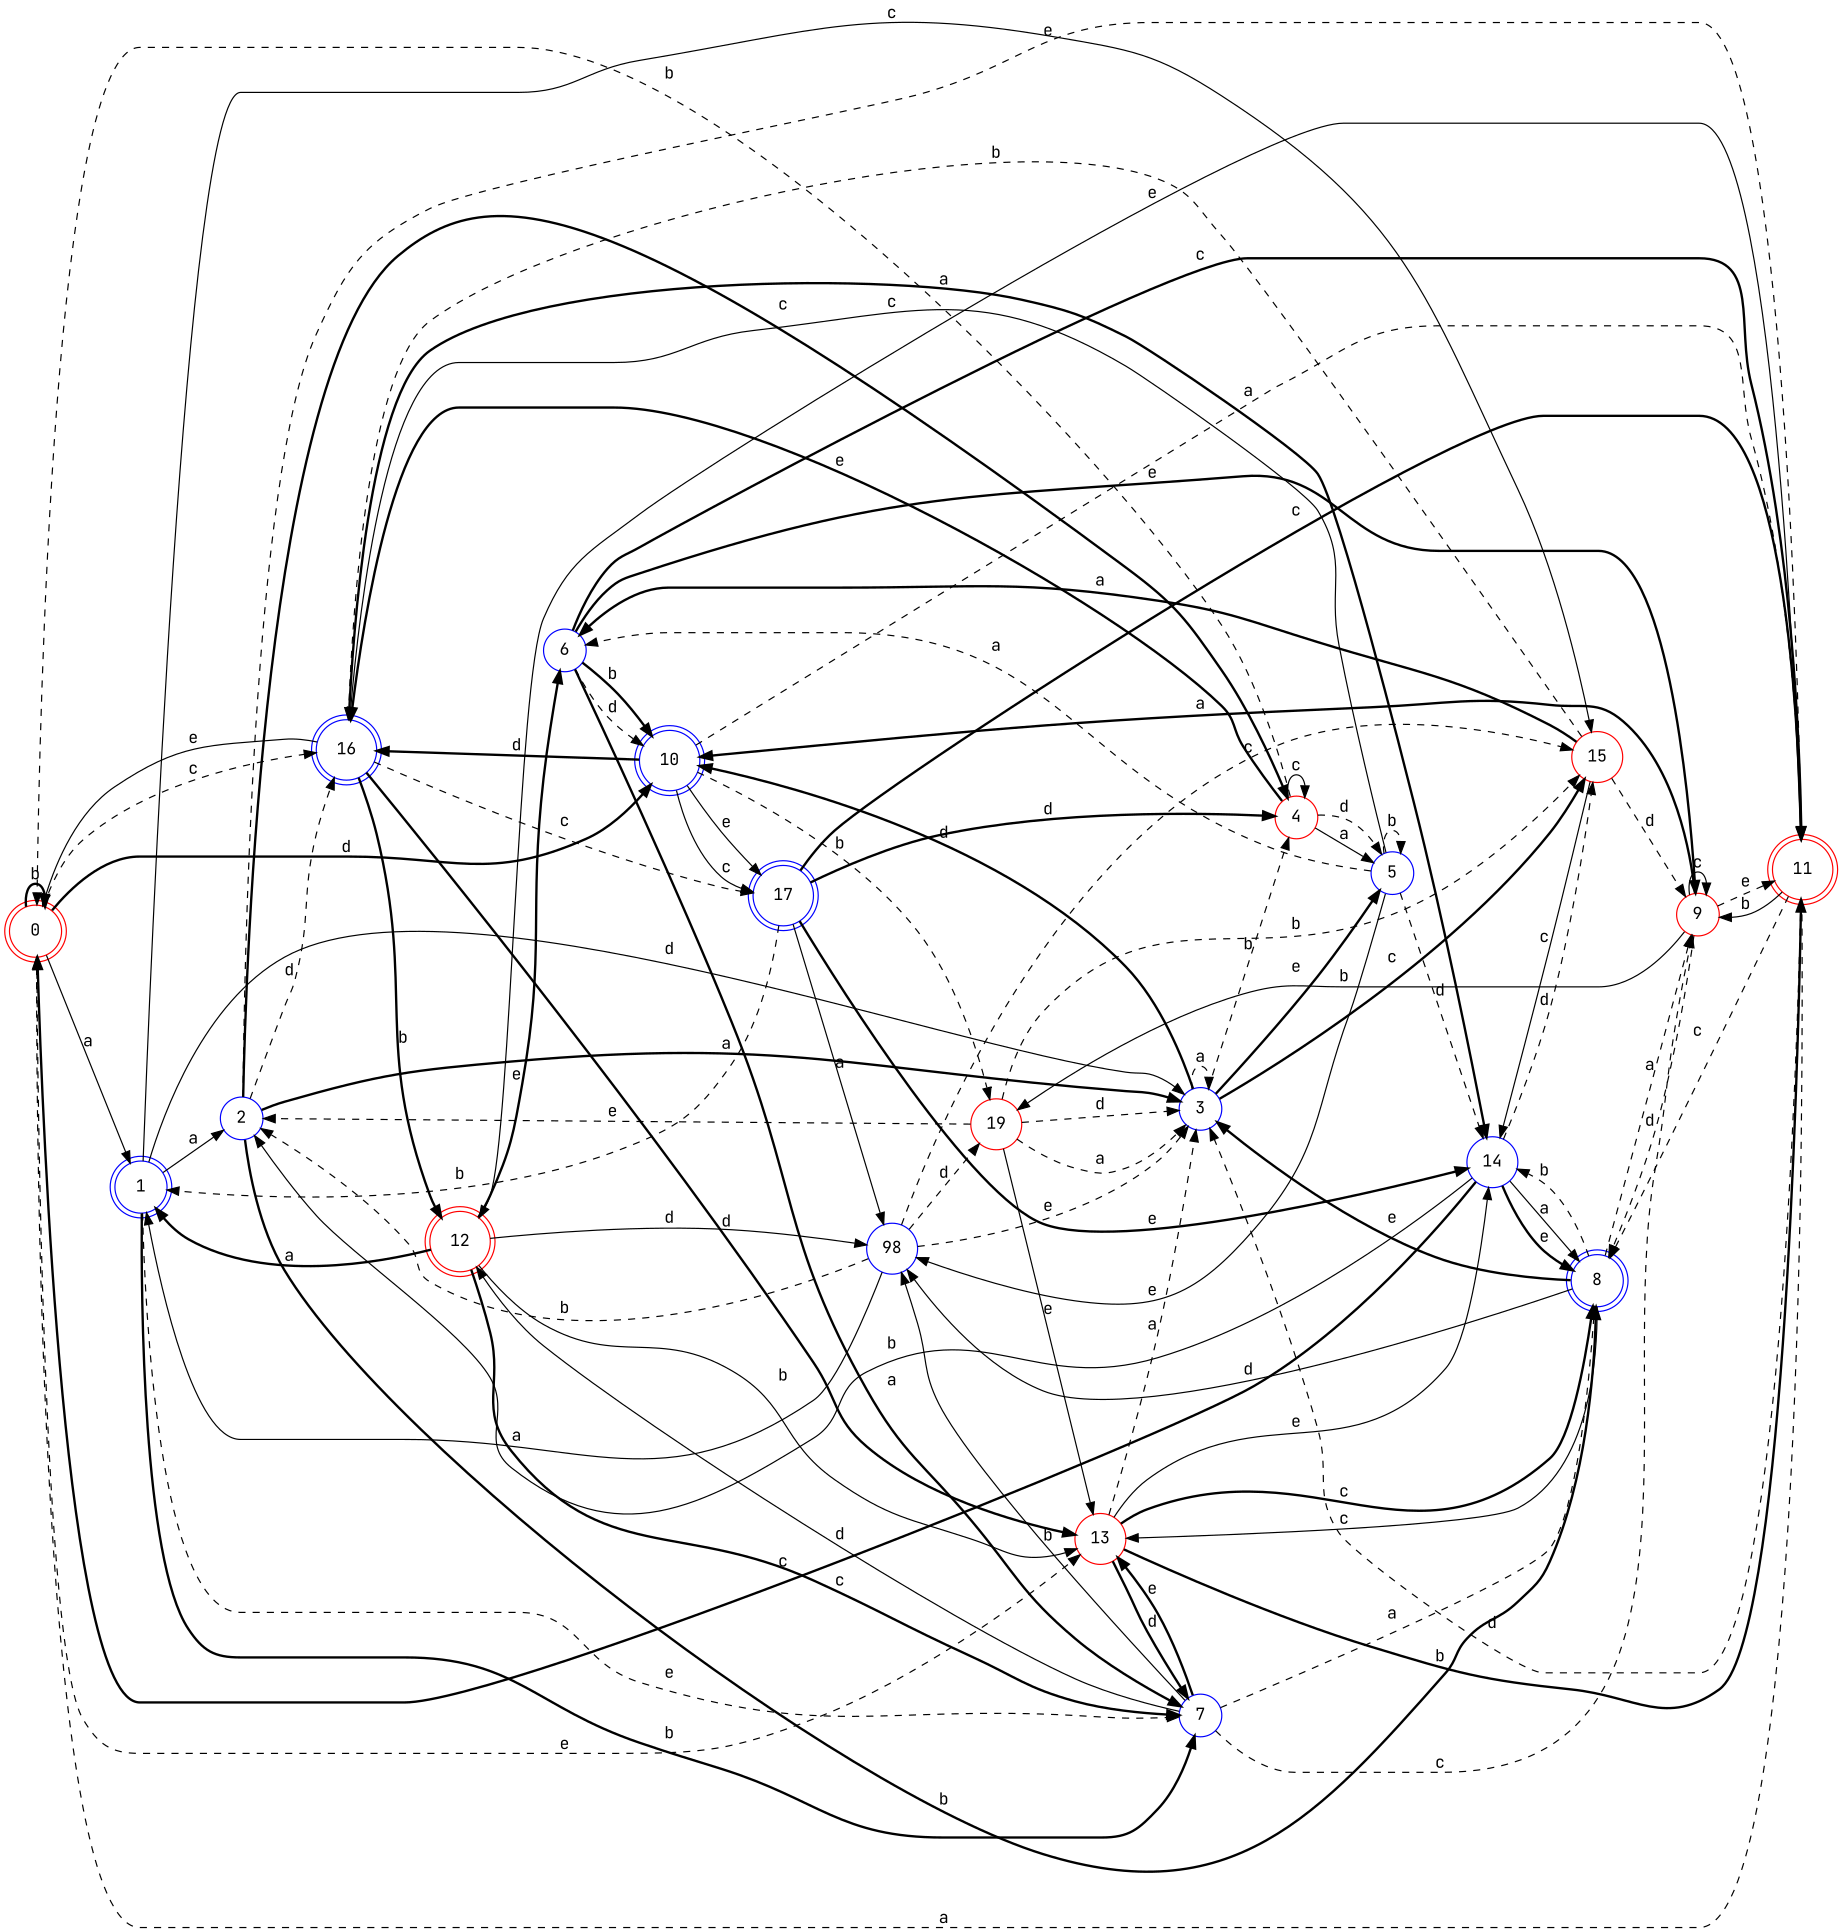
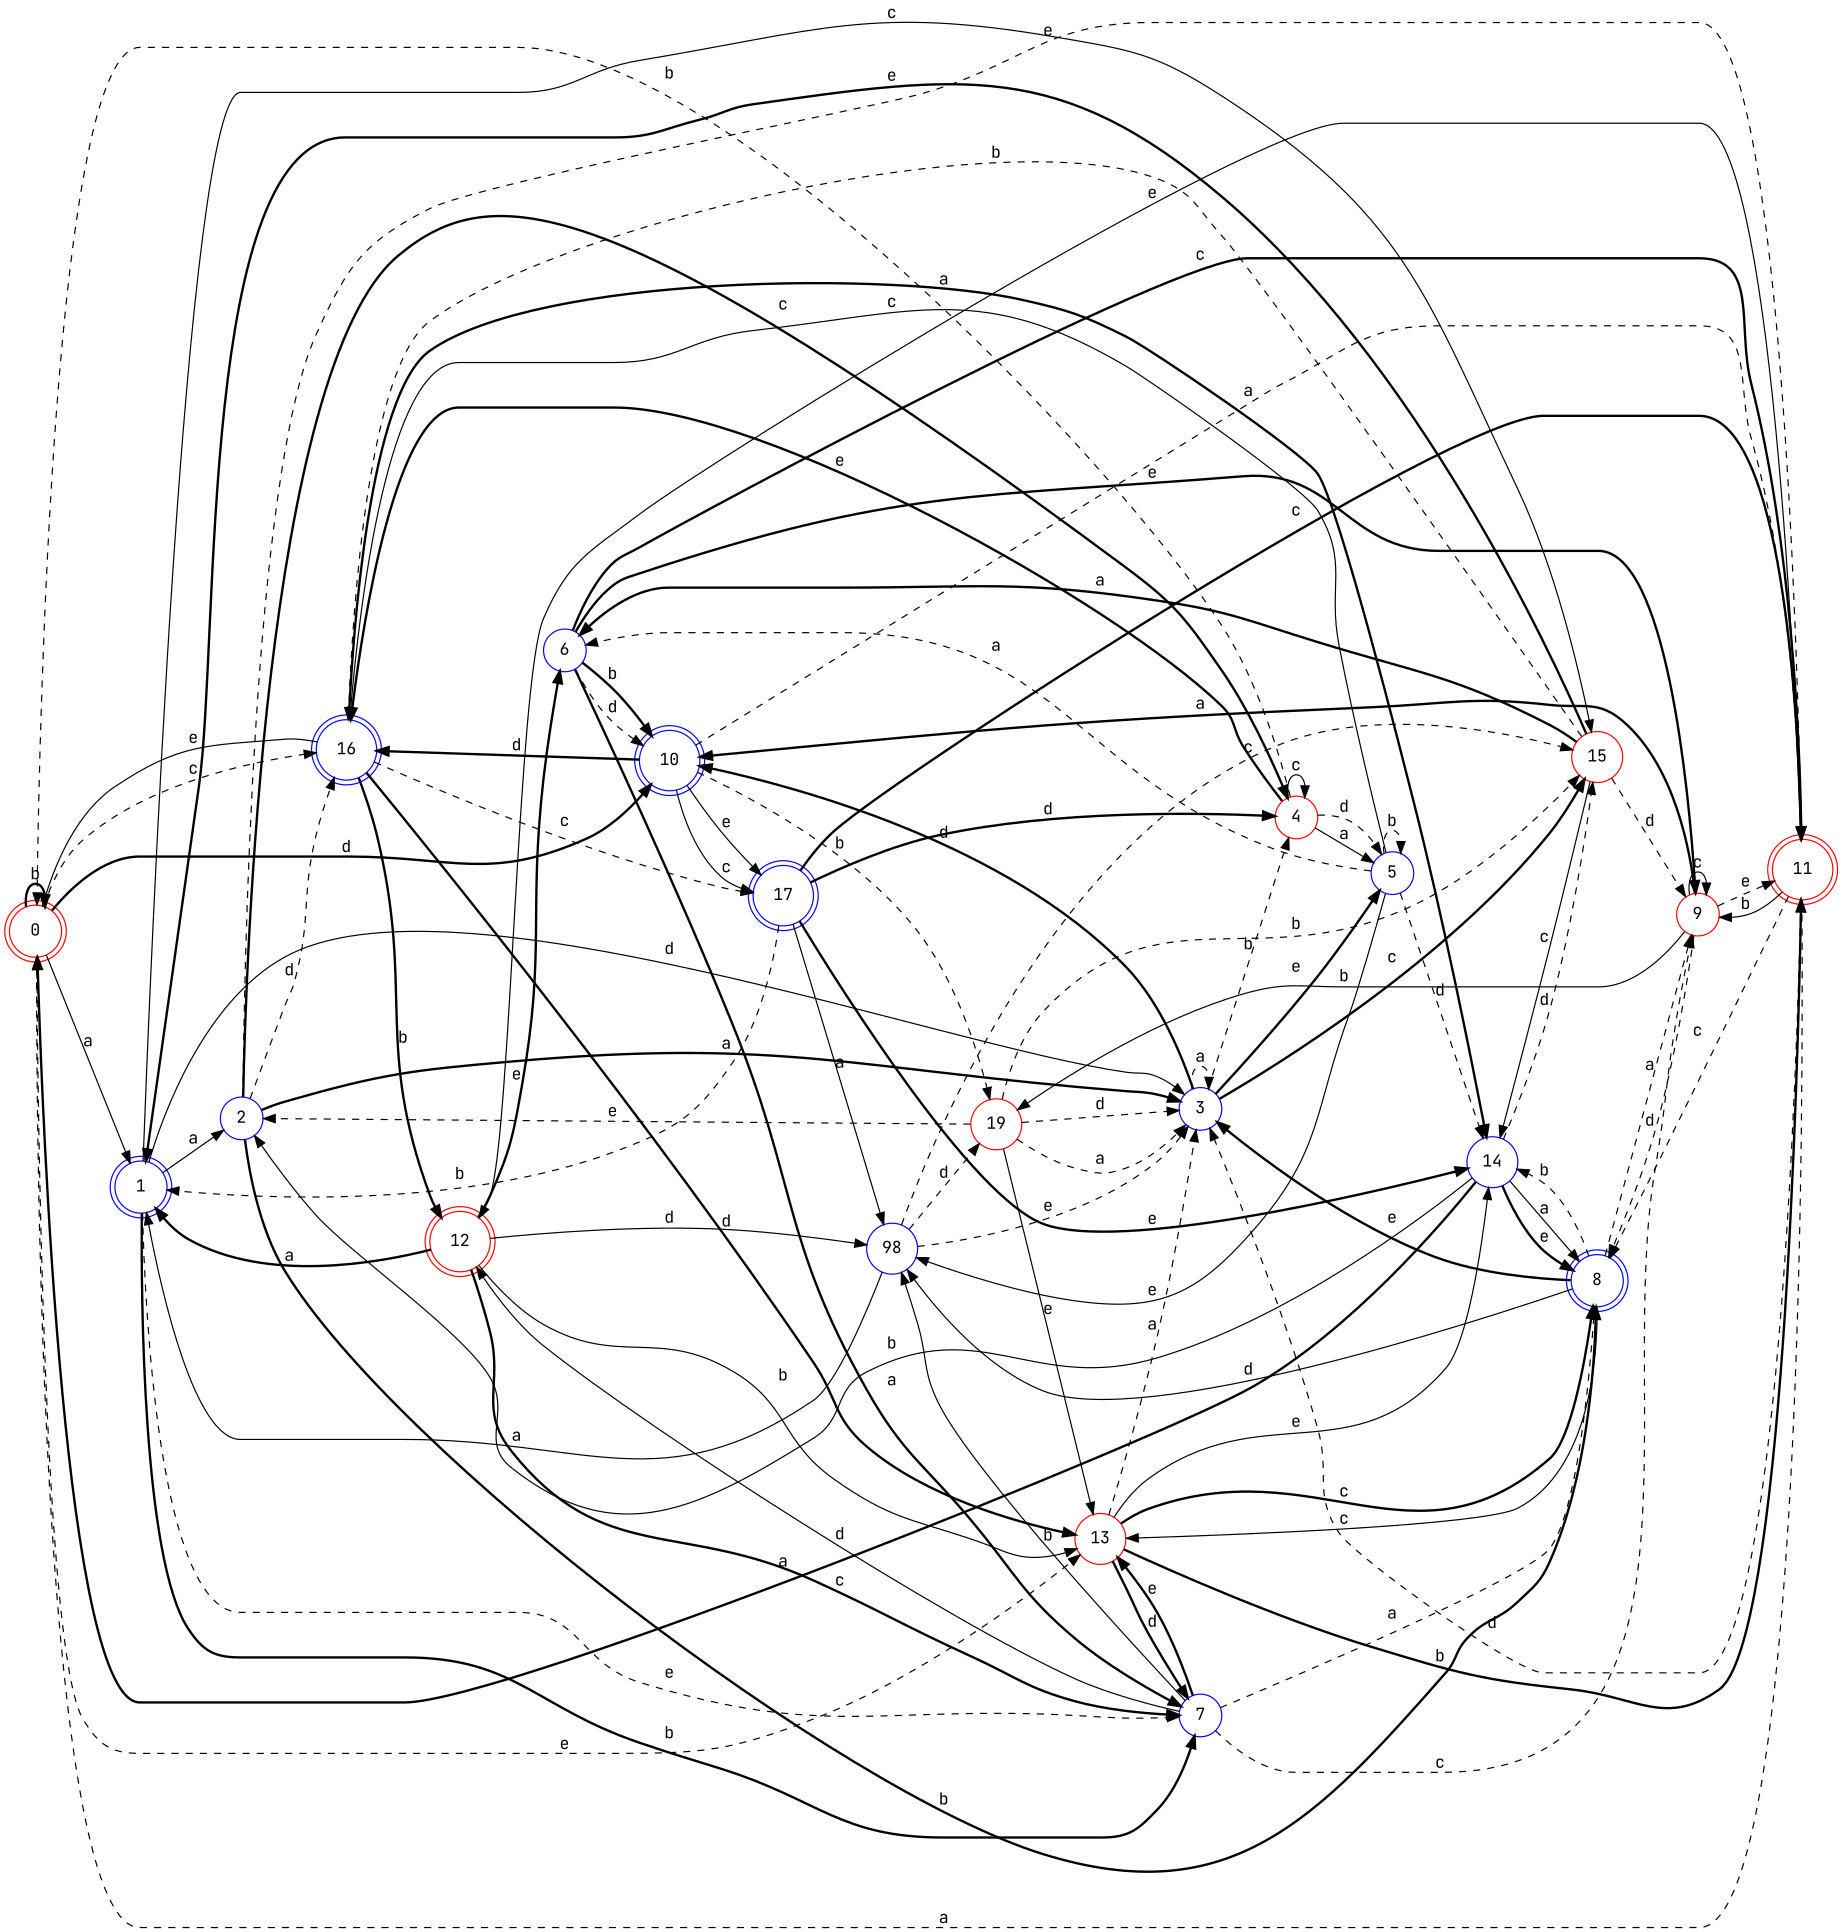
none -> (598, 137)
(557, 1319) -> none
(783, 1562) -> (783, 1562)
